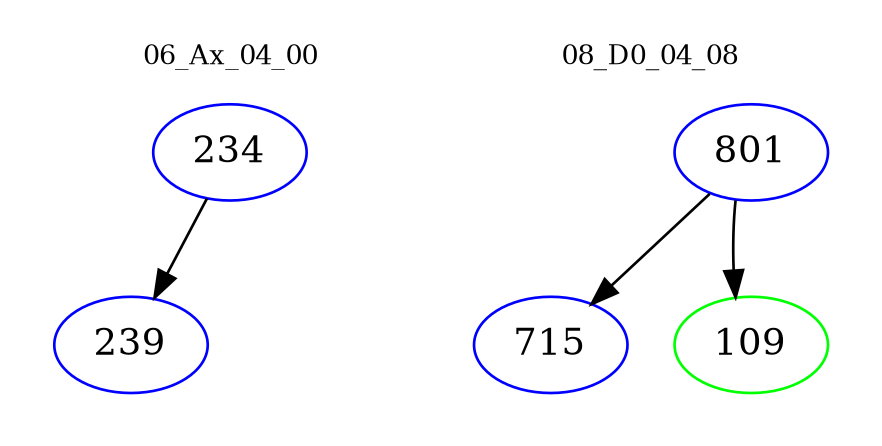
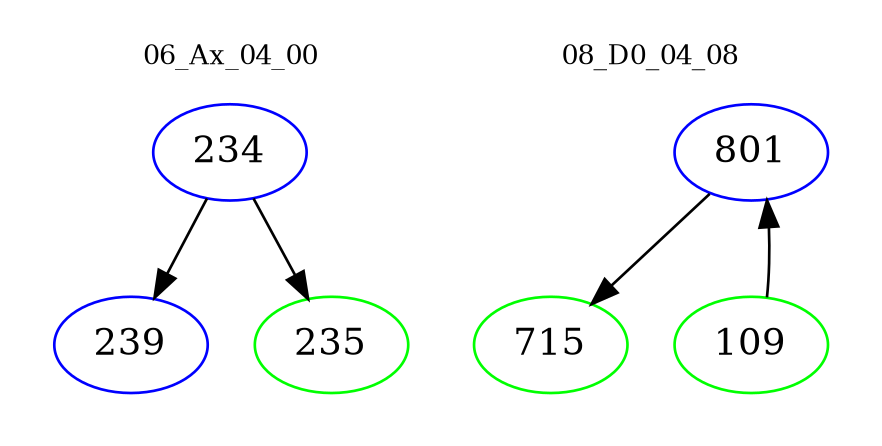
(733, 235) -> (769, 263)
none -> (332, 345)
(551, 345) -> (551, 345)
